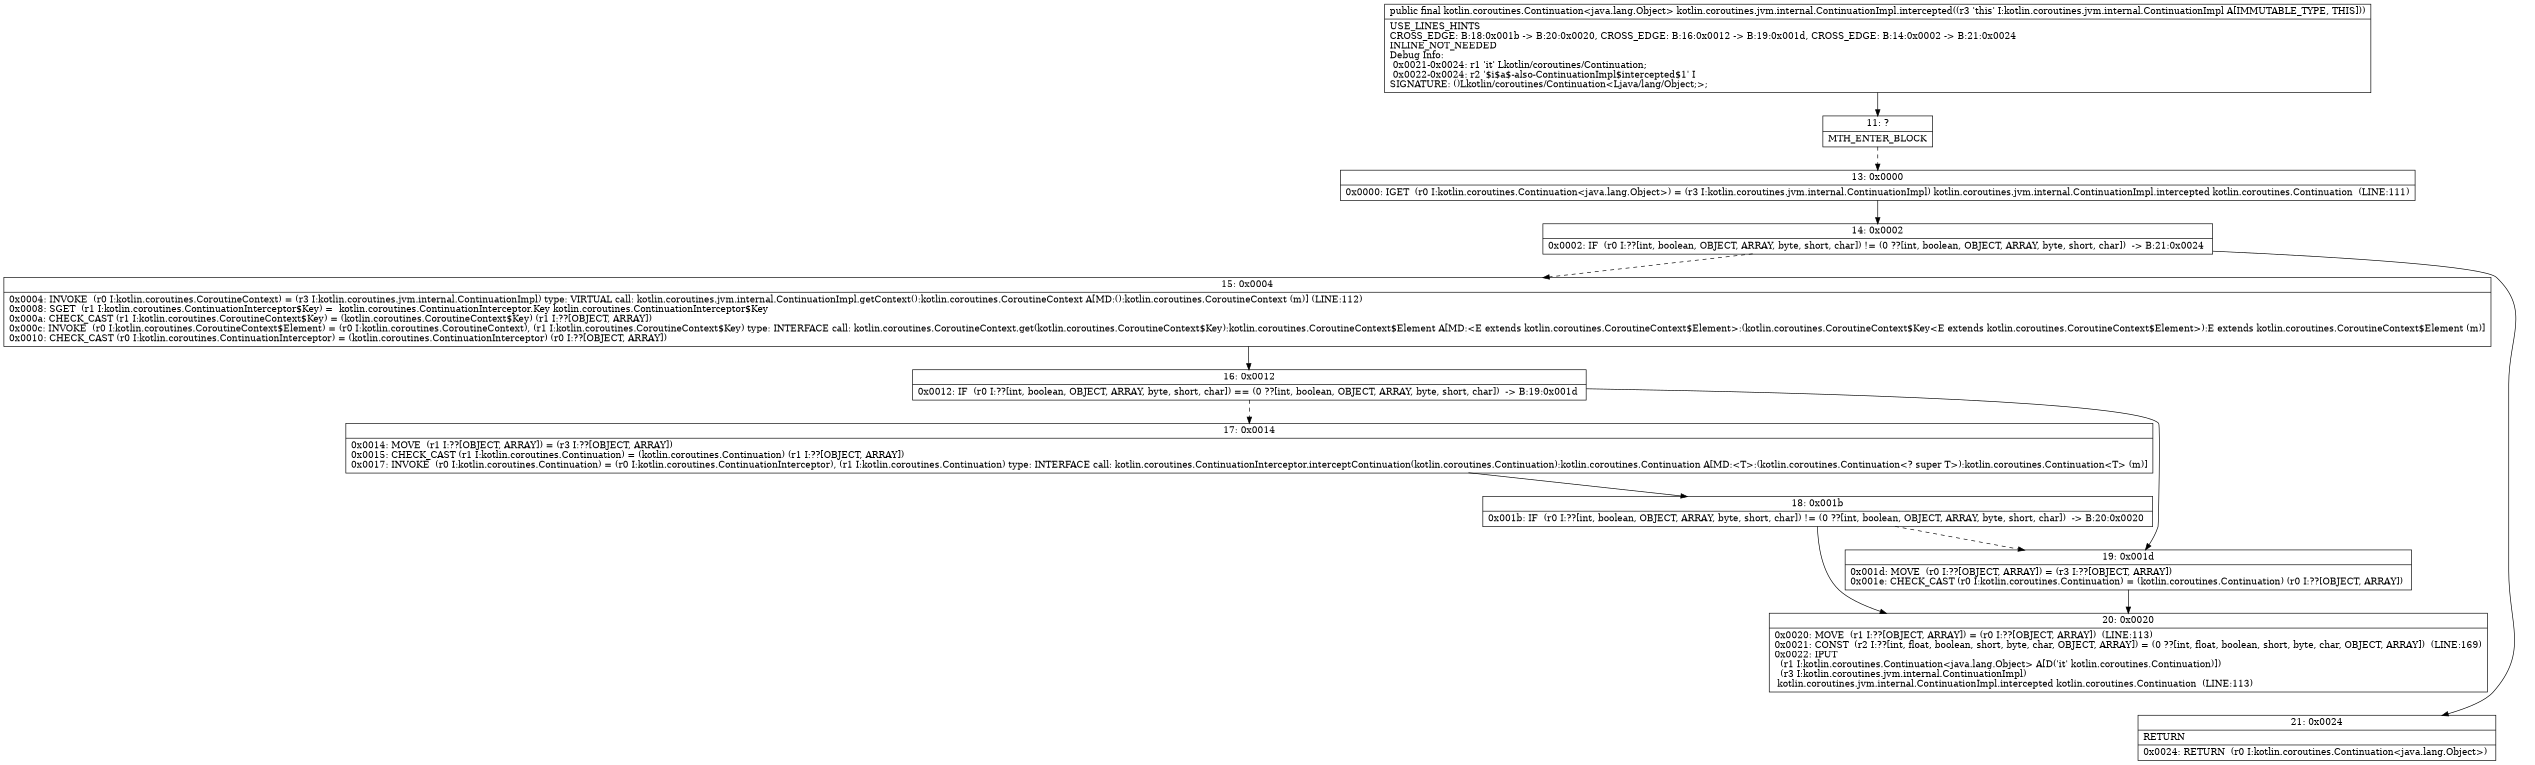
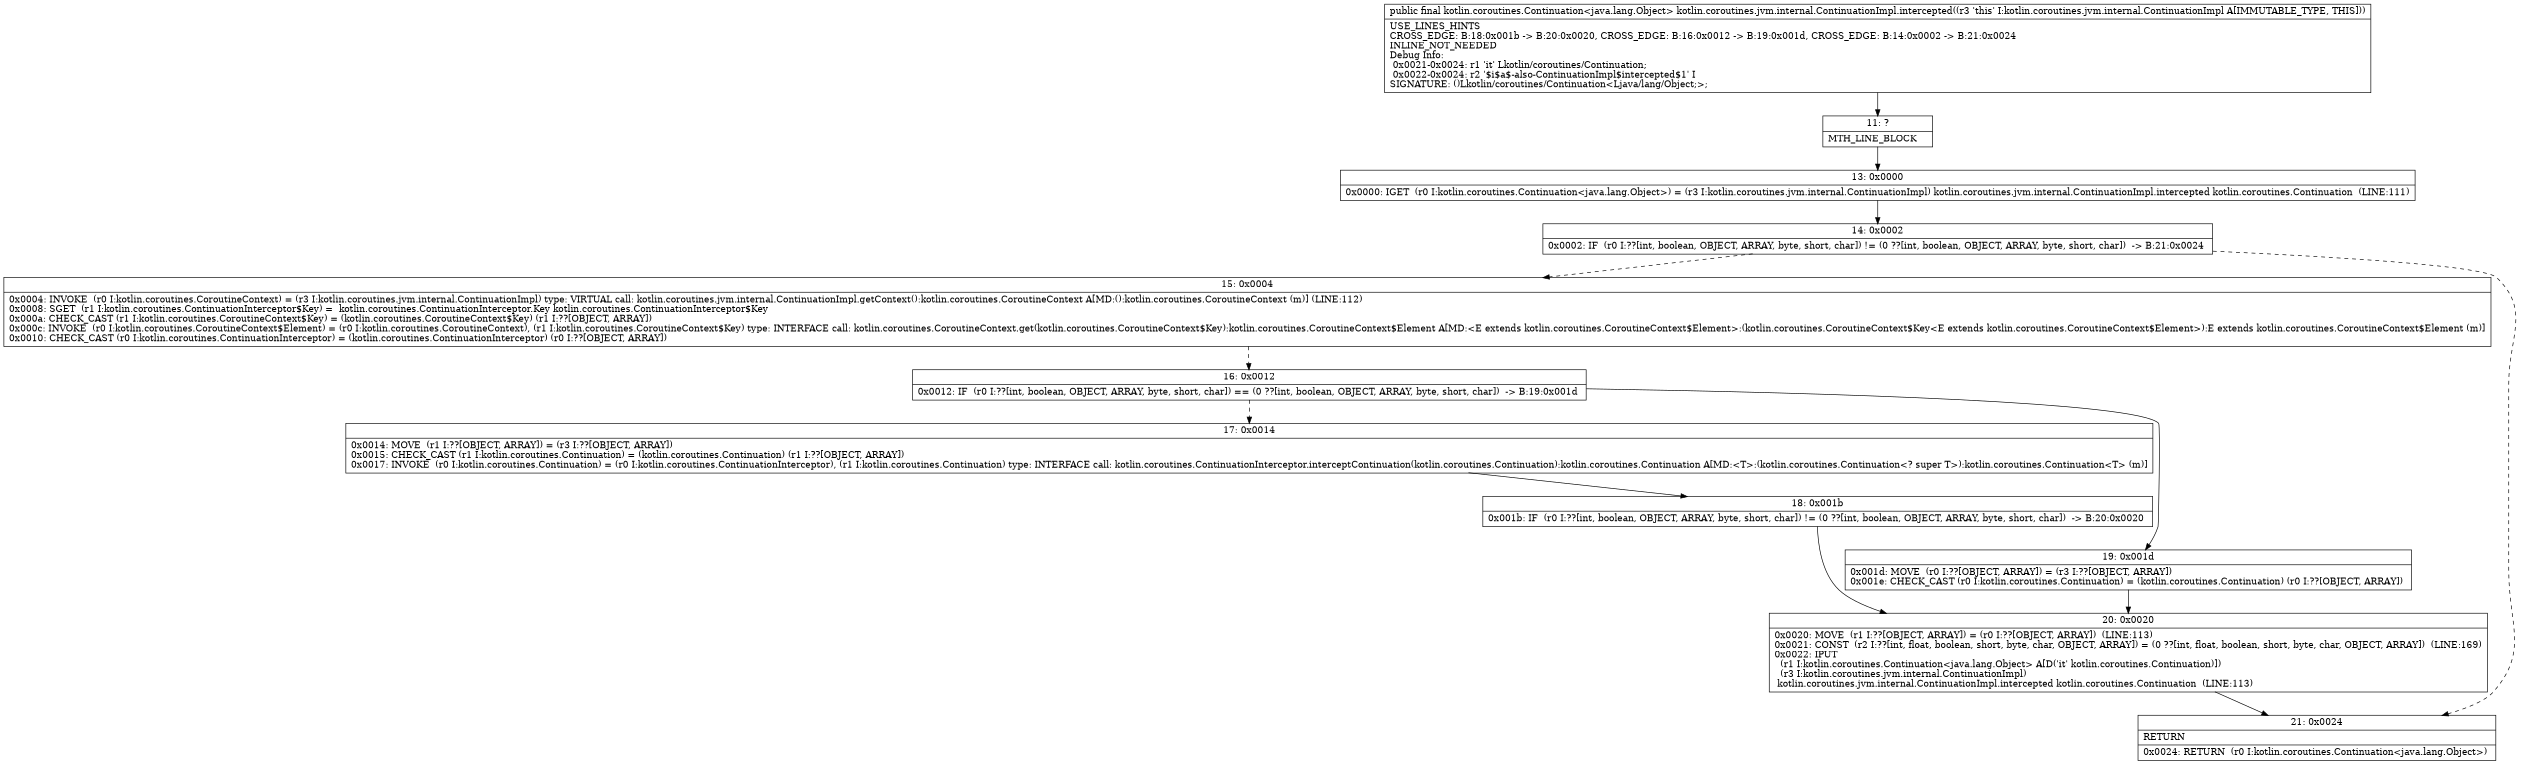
(1878, 139) -> (1873, 139)
(1878, 155) -> (1878, 155)
(1249, 355) -> (1249, 355)
(2510, 367) -> (2510, 367)
(1957, 538) -> none
none -> (2239, 702)
